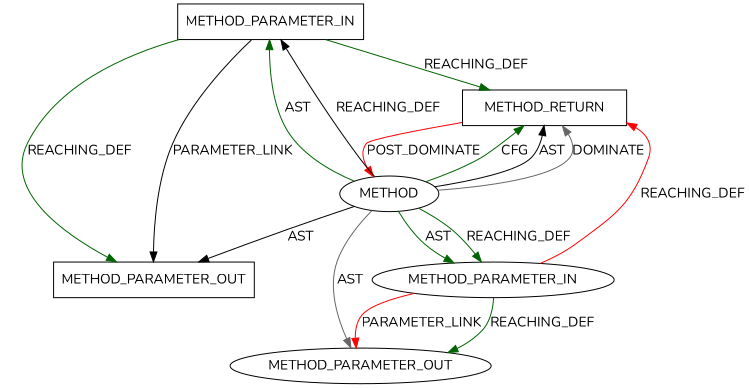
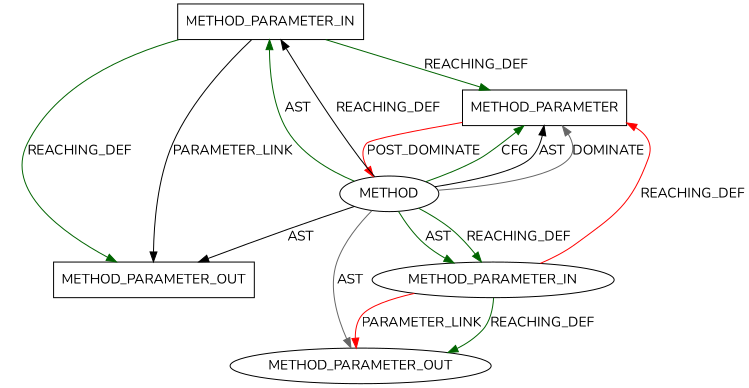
(545, 108) -> (545, 108)
